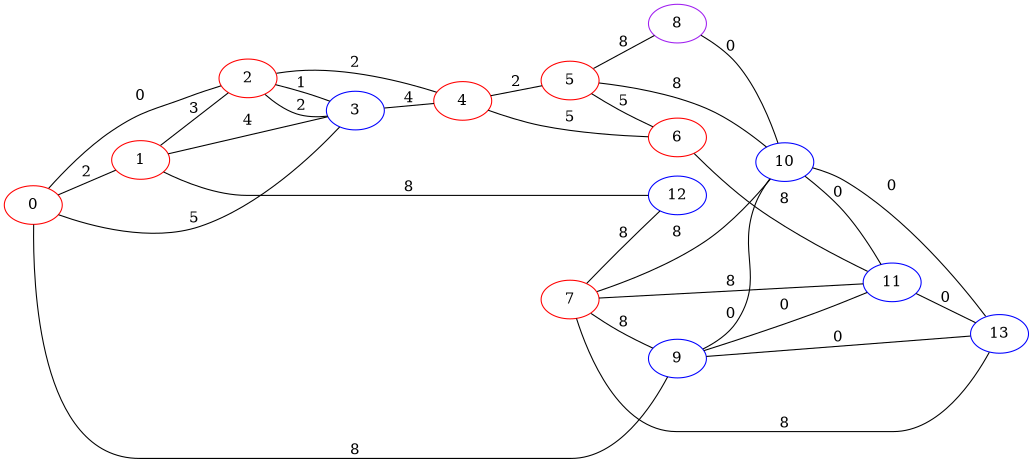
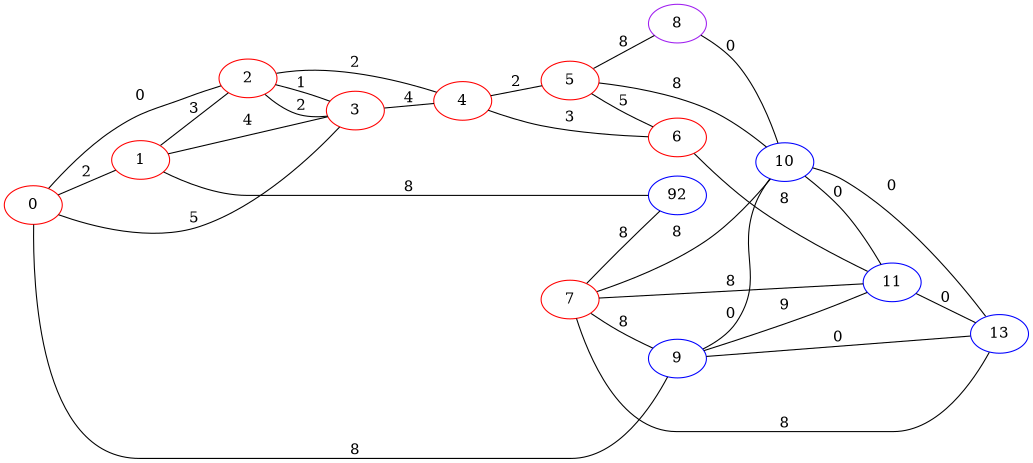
(355, 111) -> (355, 111)
(570, 118) -> (570, 118)
(677, 195) -> (677, 195)
(785, 305) -> (785, 305)
